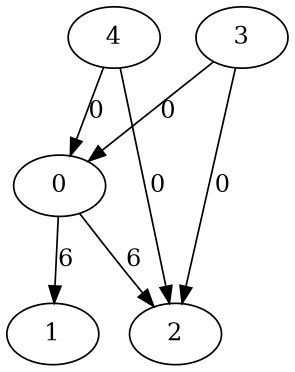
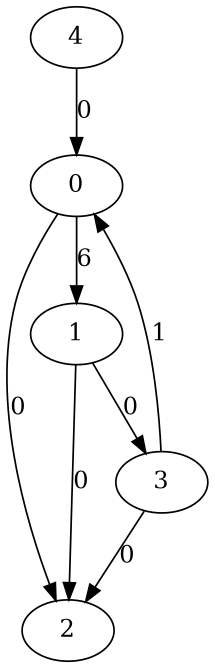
(169, 112) -> (160, 334)
(143, 177) -> (73, 474)
(135, 260) -> (19, 408)
none -> (115, 401)
